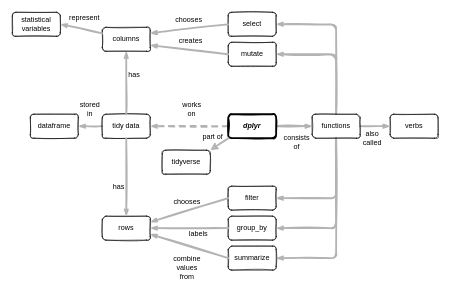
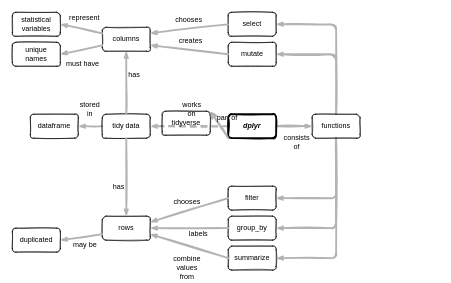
none -> (84, 49)
none -> (36, 54)
(374, 126) -> none
(414, 126) -> none
(186, 162) -> (186, 123)
none -> (83, 237)
none -> (36, 240)
